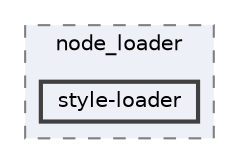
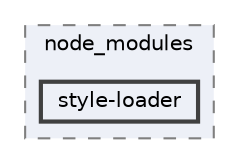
(119, 45) -> (119, 45)
